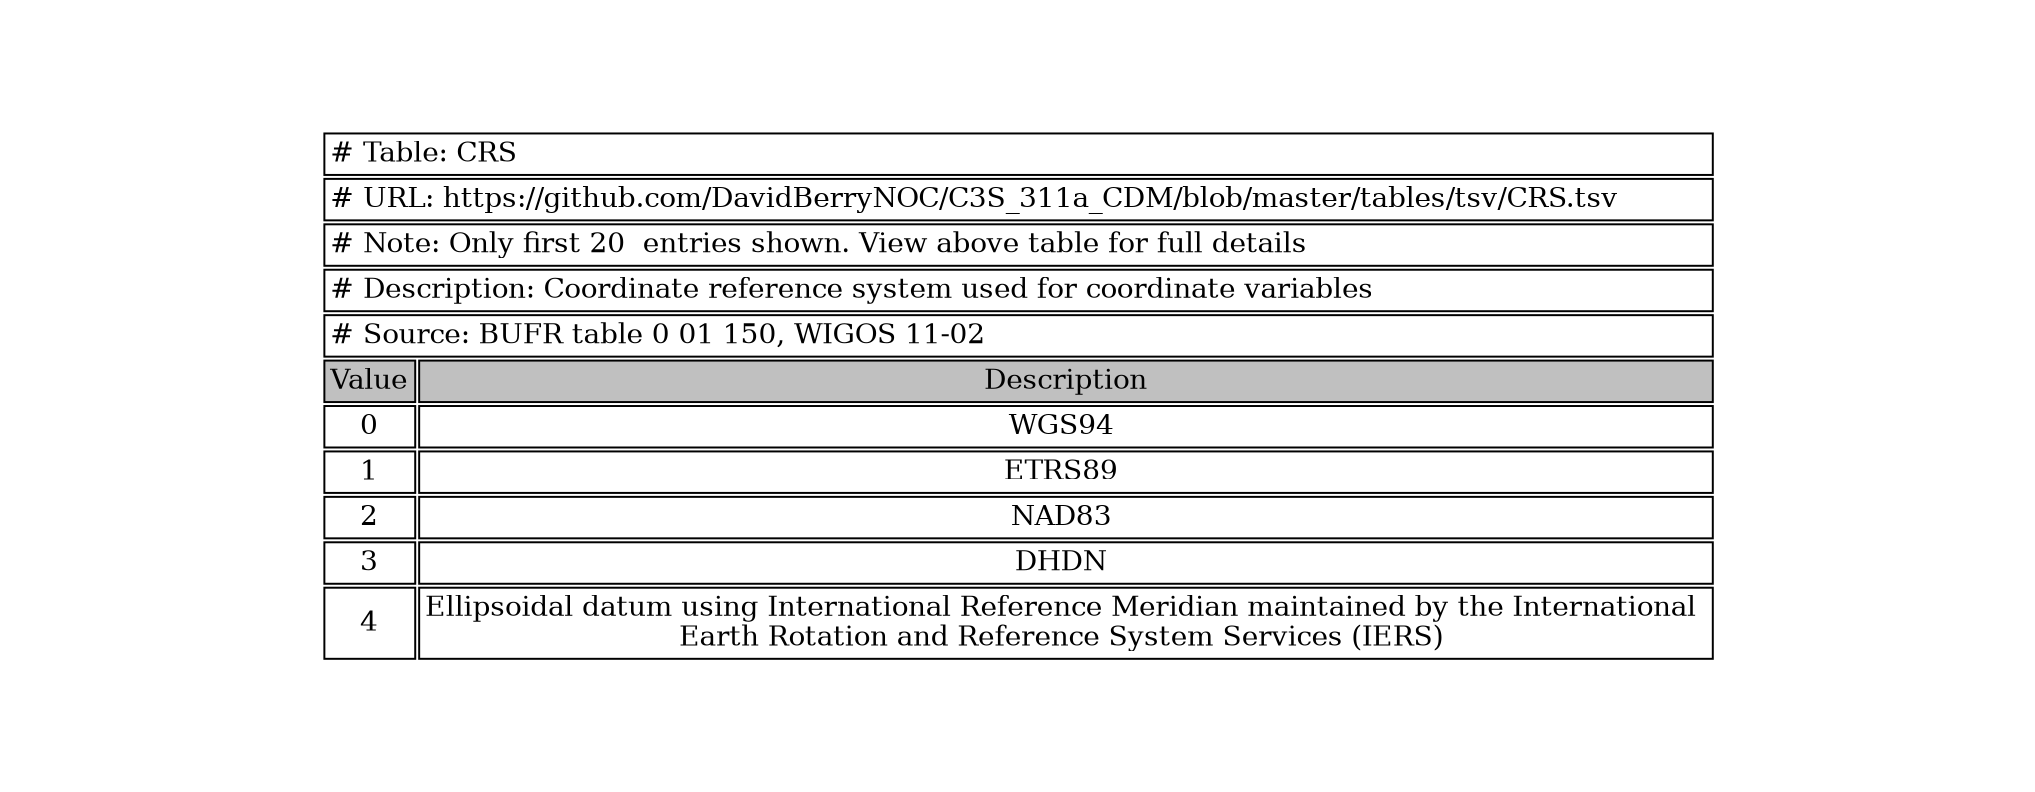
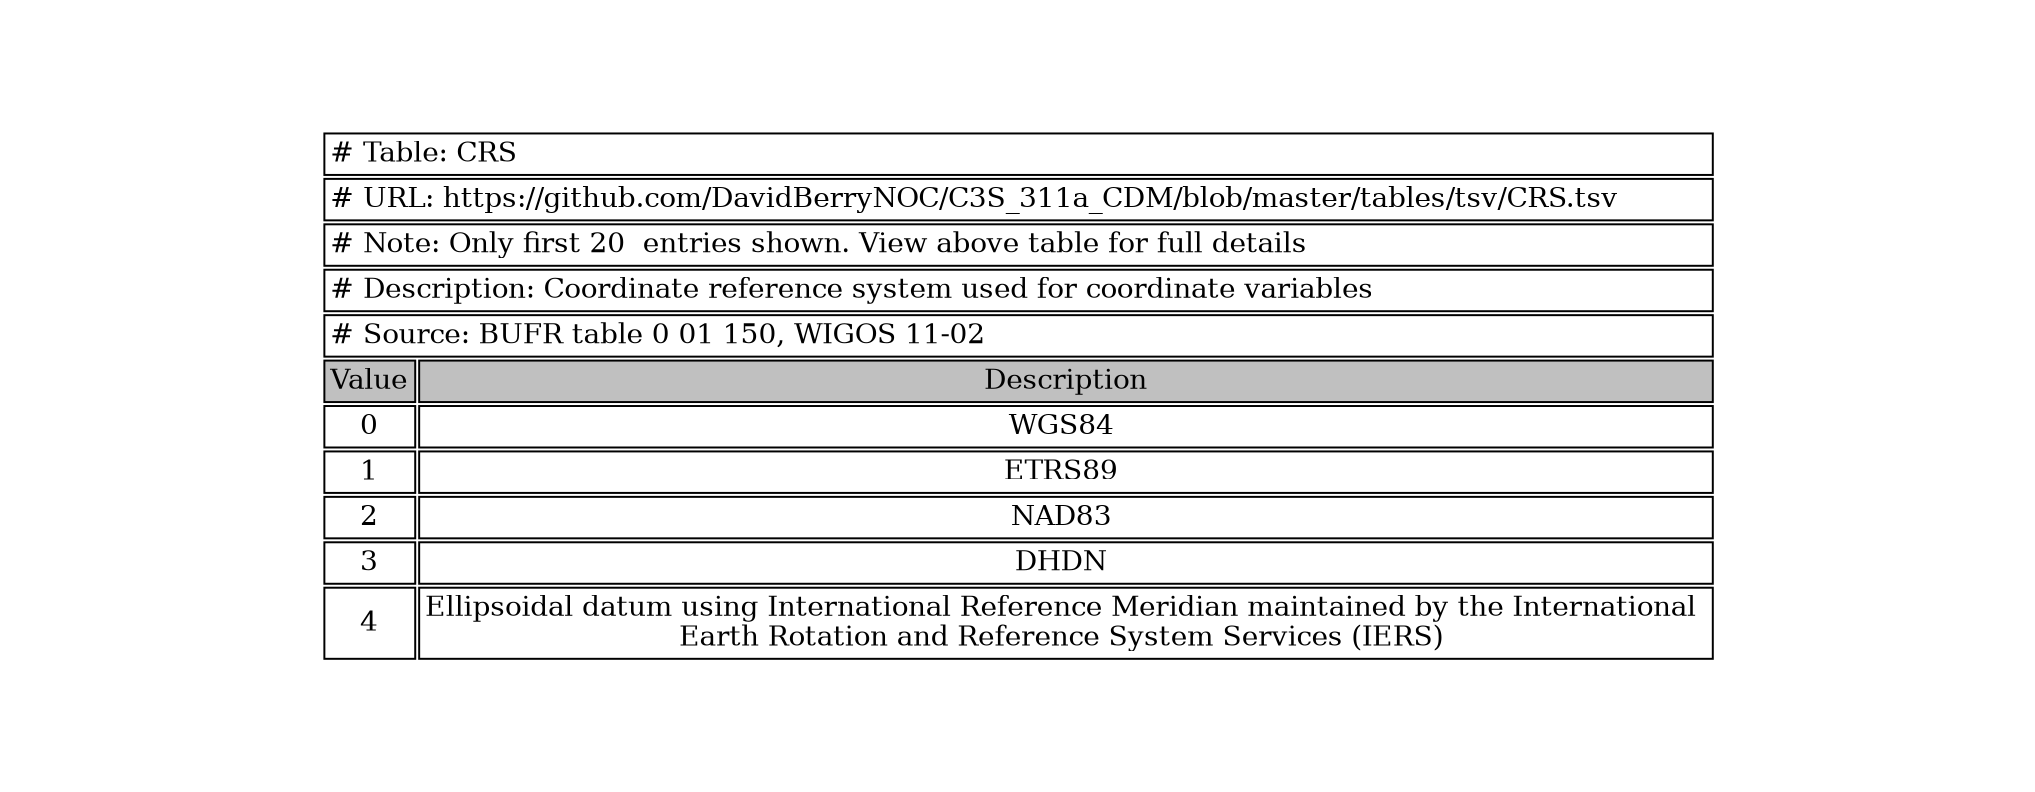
(1066, 426) -> (1066, 426)
